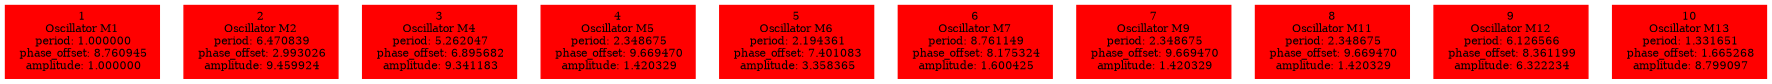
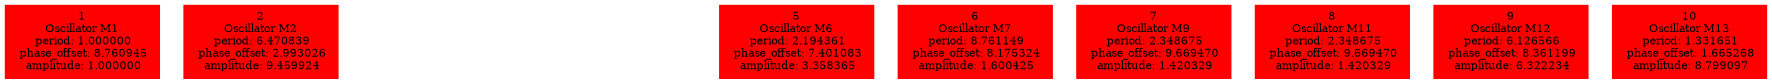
(440, 42) -> none
(618, 42) -> none
